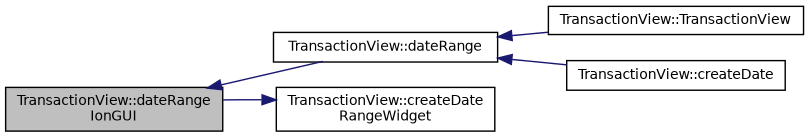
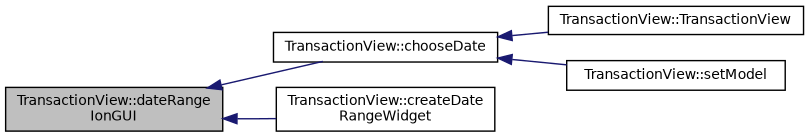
(386, 47) -> (386, 47)
(676, 75) -> (676, 75)
(242, 100) -> (257, 119)
